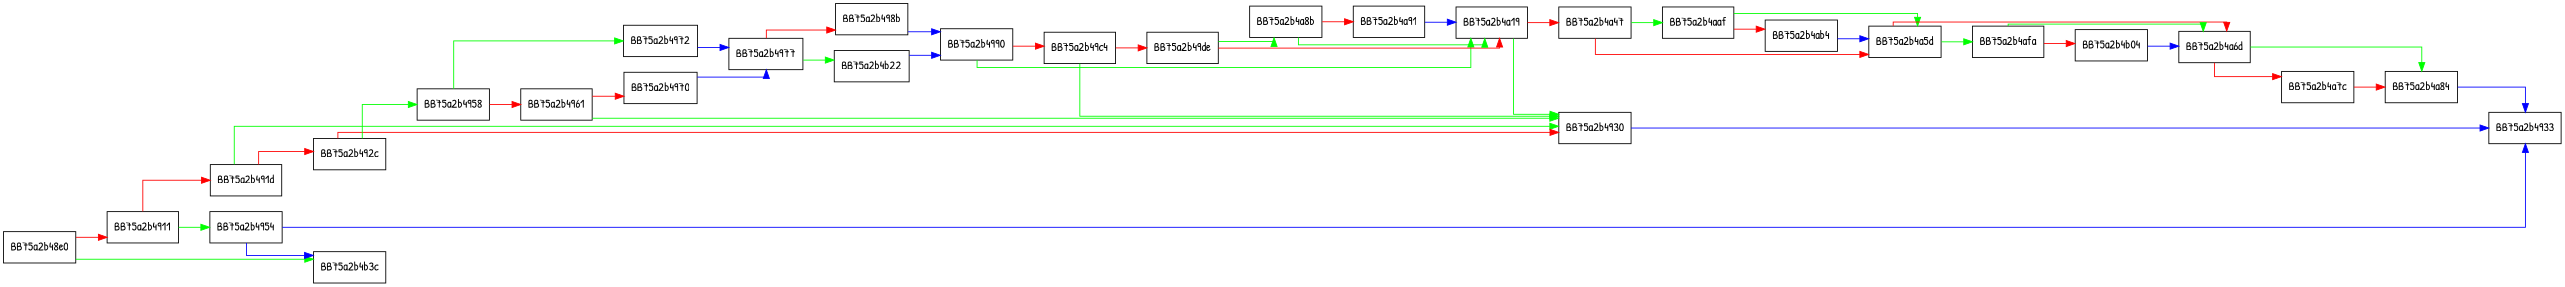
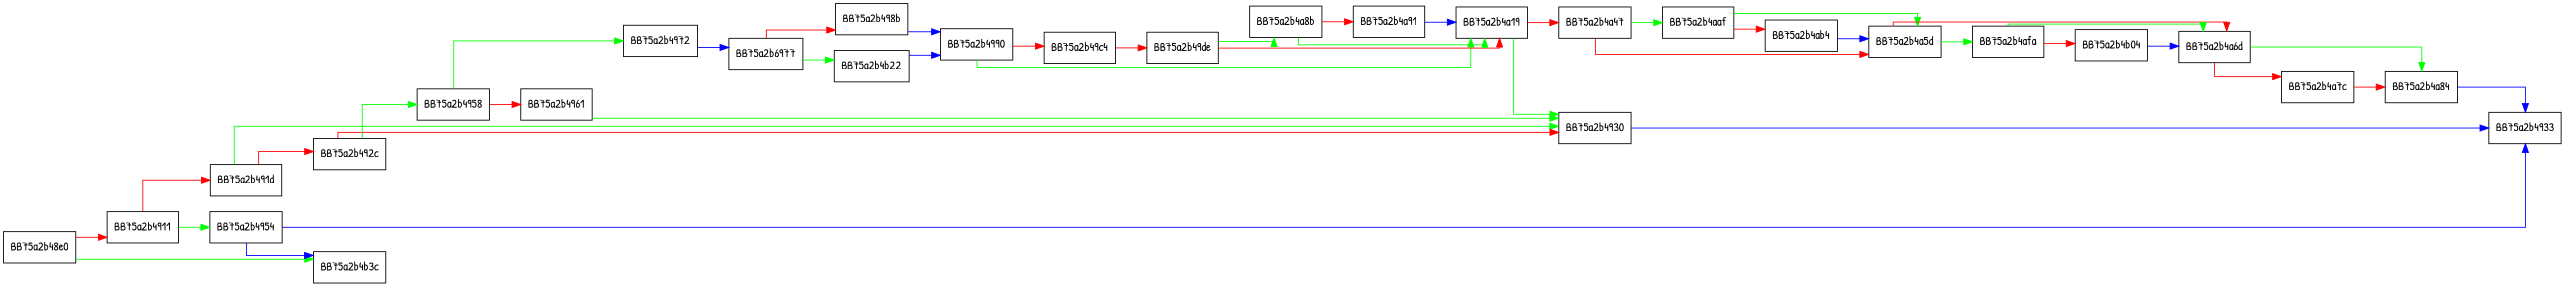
(766, 54) -> (766, 54)
(661, 88) -> none
(1289, 116) -> none
